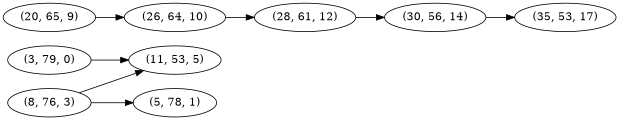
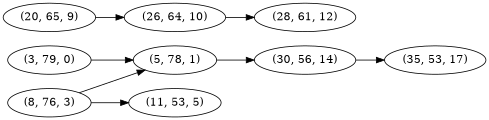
(366, 17) -> (231, 60)
(106, 60) -> (108, 60)
